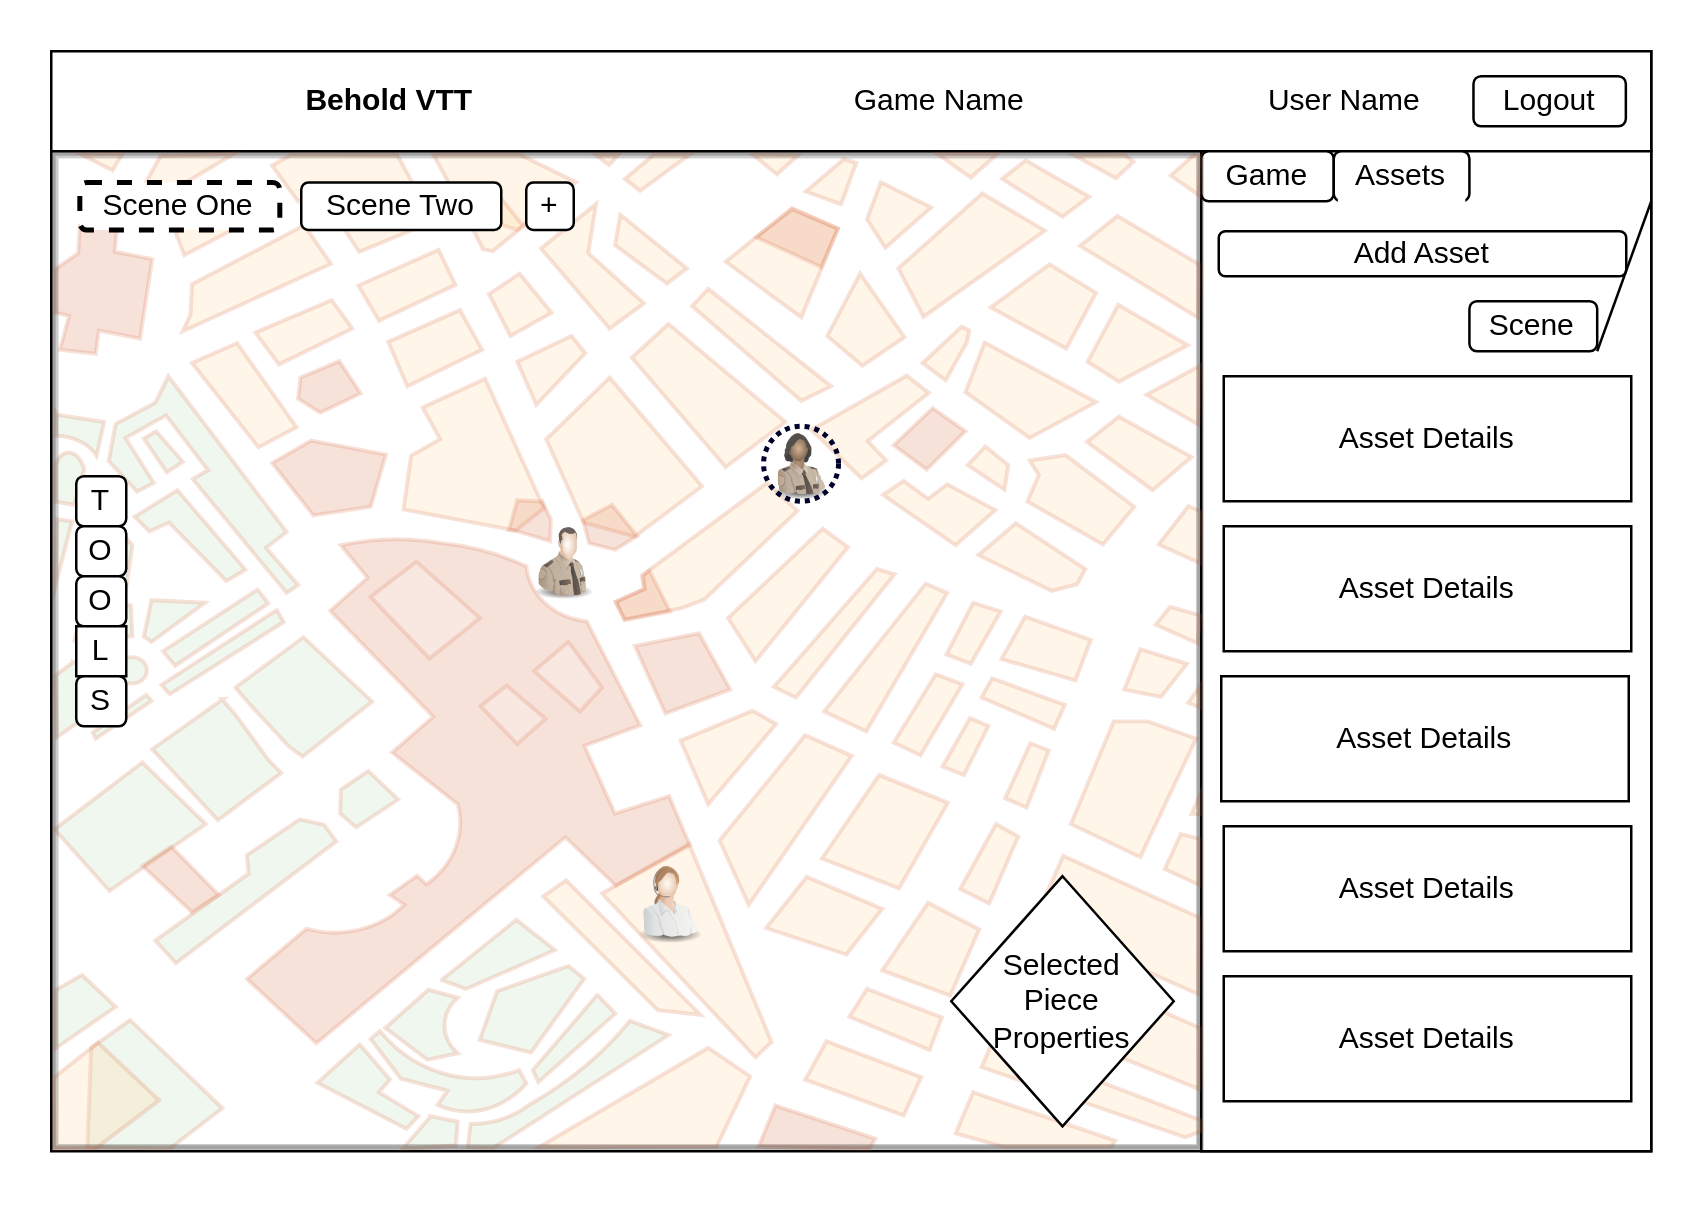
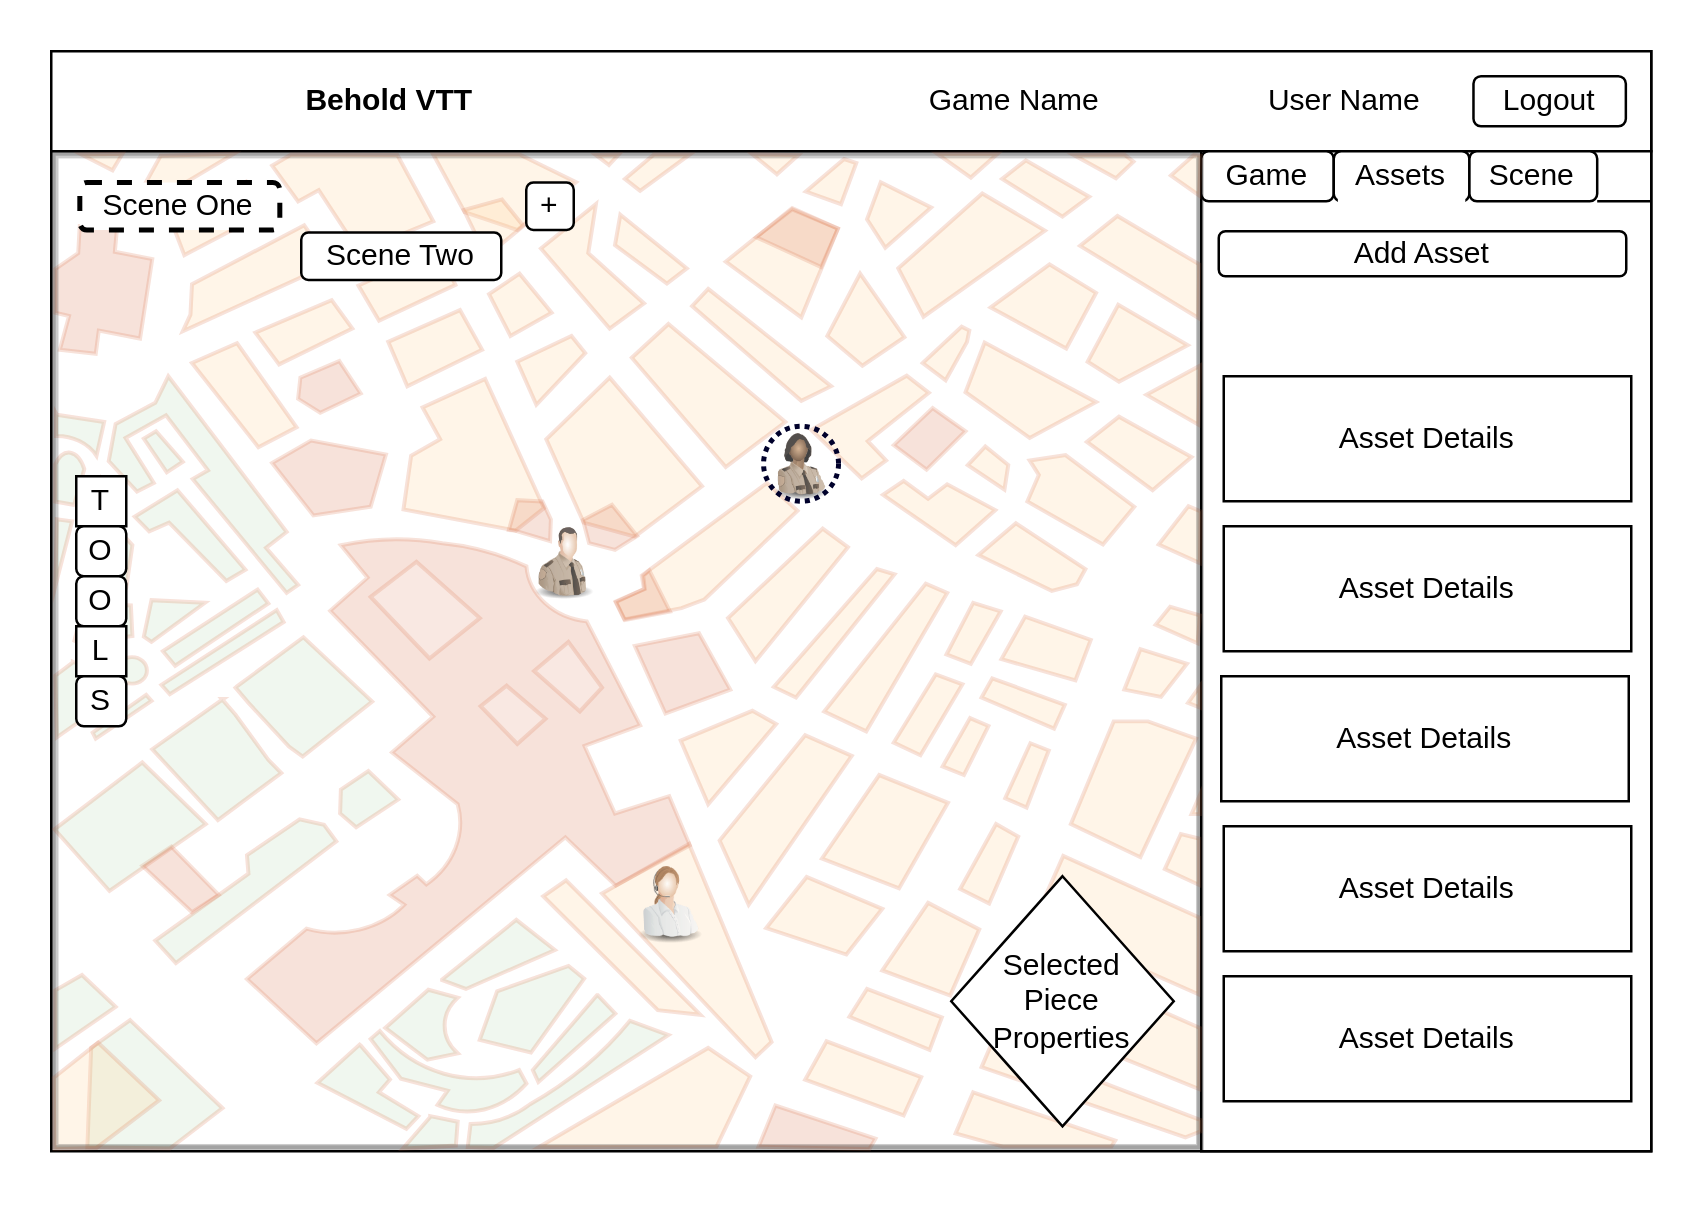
(940, 101) -> (1015, 101)
(401, 206) -> (401, 256)
(1533, 326) -> (1533, 176)
(101, 501) -> (101, 501)
